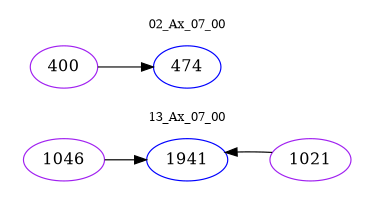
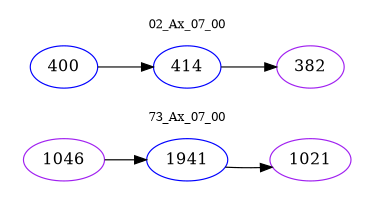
(64, 67) -> (64, 67)
(187, 67) -> (187, 67)
none -> (310, 67)
(187, 118) -> (187, 118)
(255, 152) -> (243, 168)
